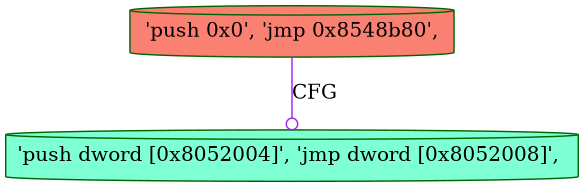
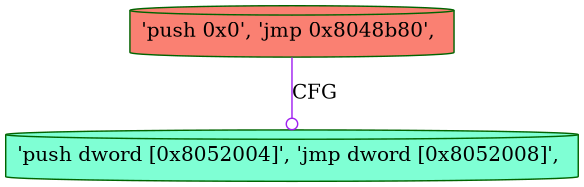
(292, 31) -> (292, 31)
